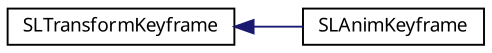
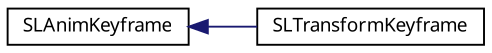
(278, 27) -> (233, 27)
